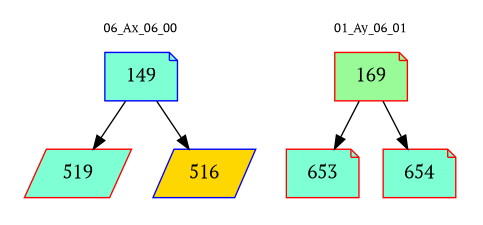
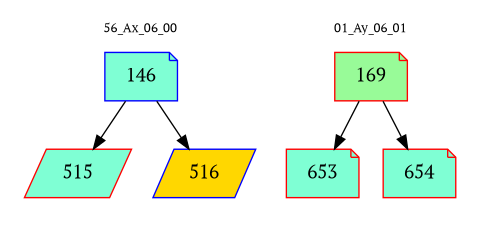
(140, 29) -> (140, 29)
(141, 77) -> (141, 77)
(78, 173) -> (78, 173)
